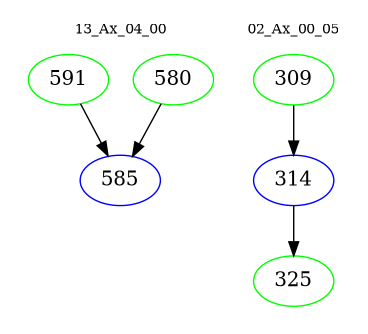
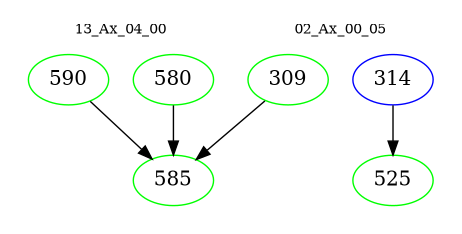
(69, 80) -> (69, 80)
(294, 123) -> (246, 117)
(120, 180) -> (173, 180)
(294, 281) -> (393, 180)
